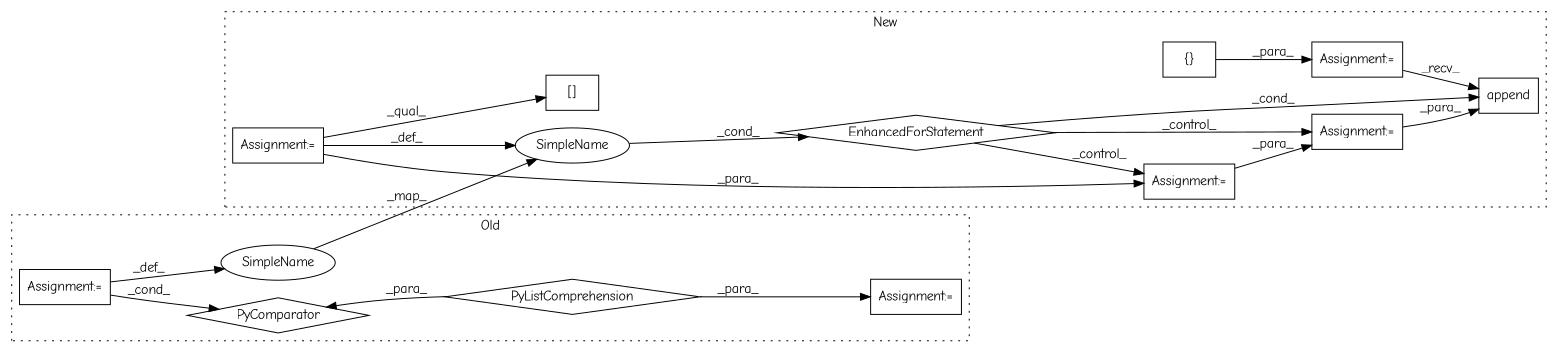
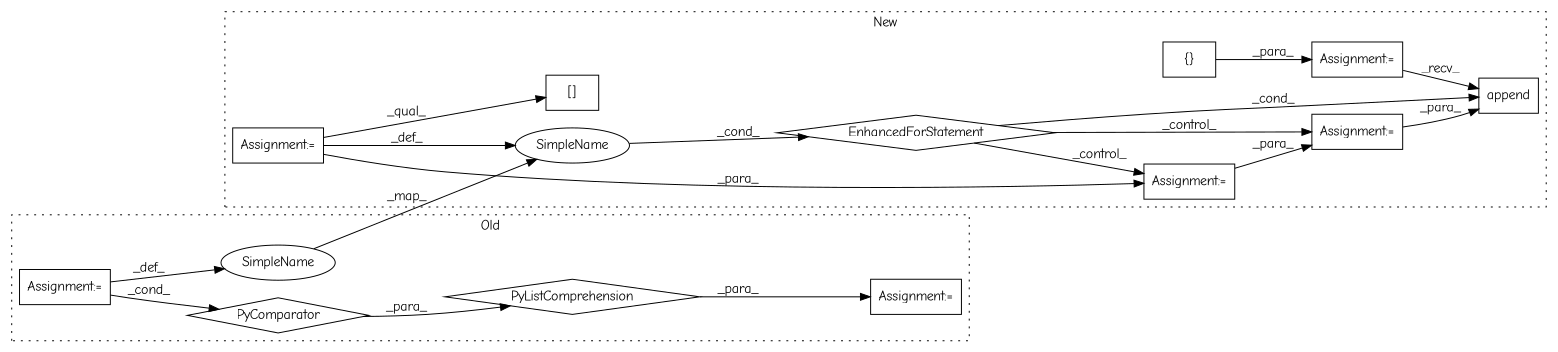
(391, 299) -> (432, 314)
